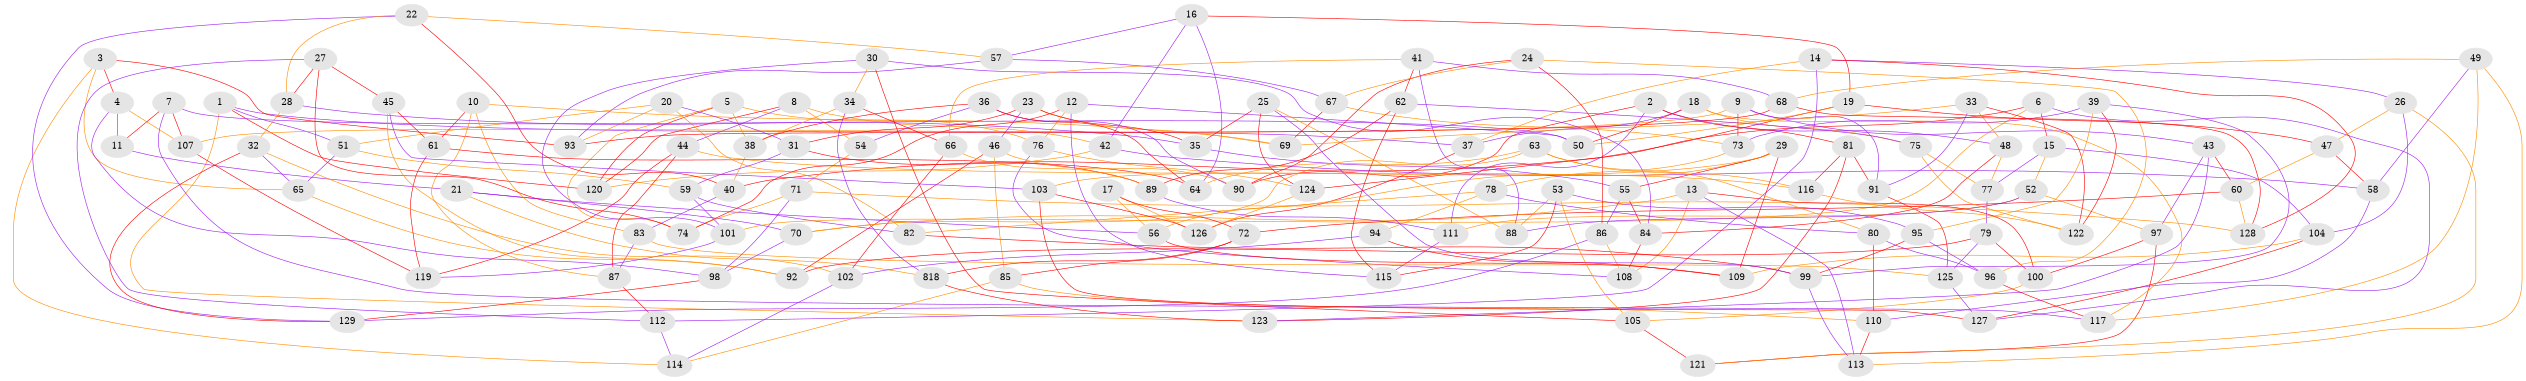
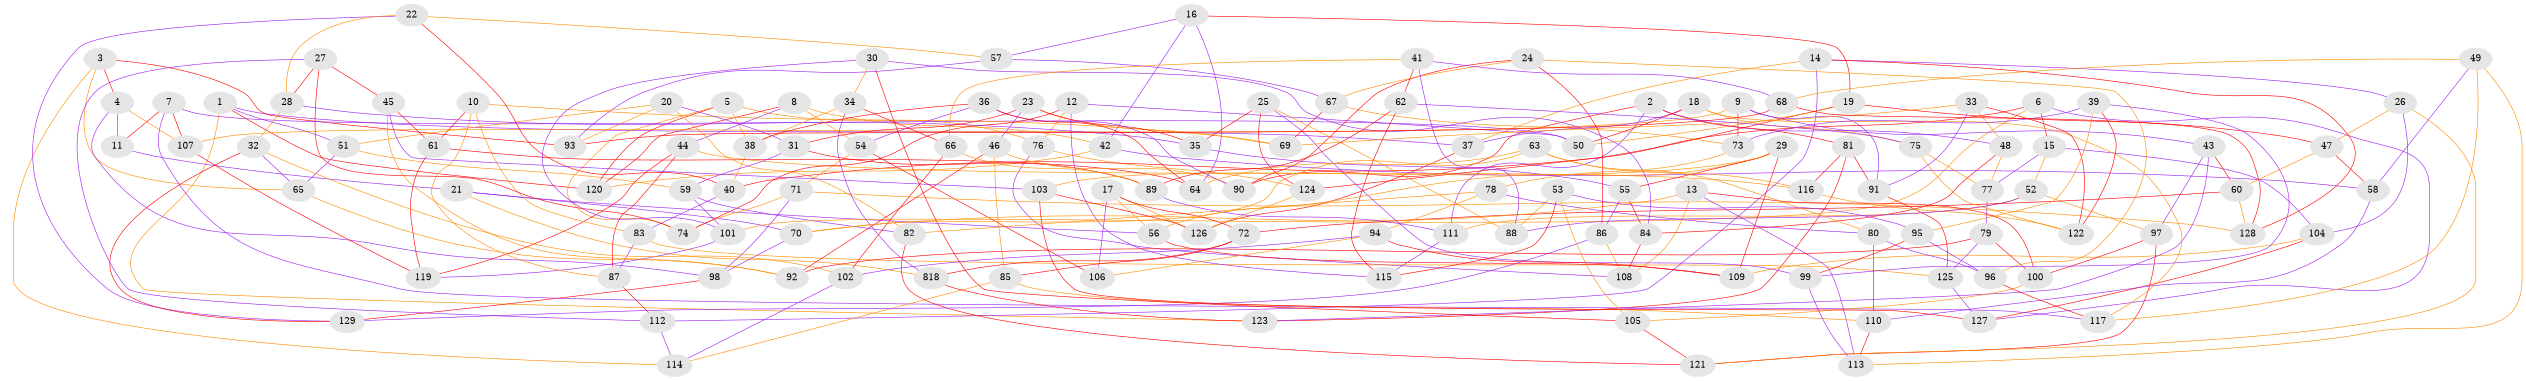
(1467, 247) -> (1268, 348)
none -> (1097, 278)
